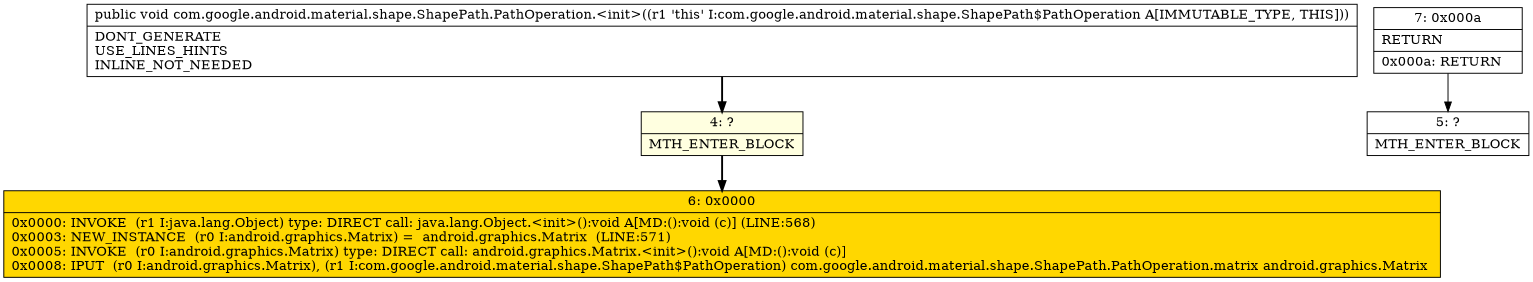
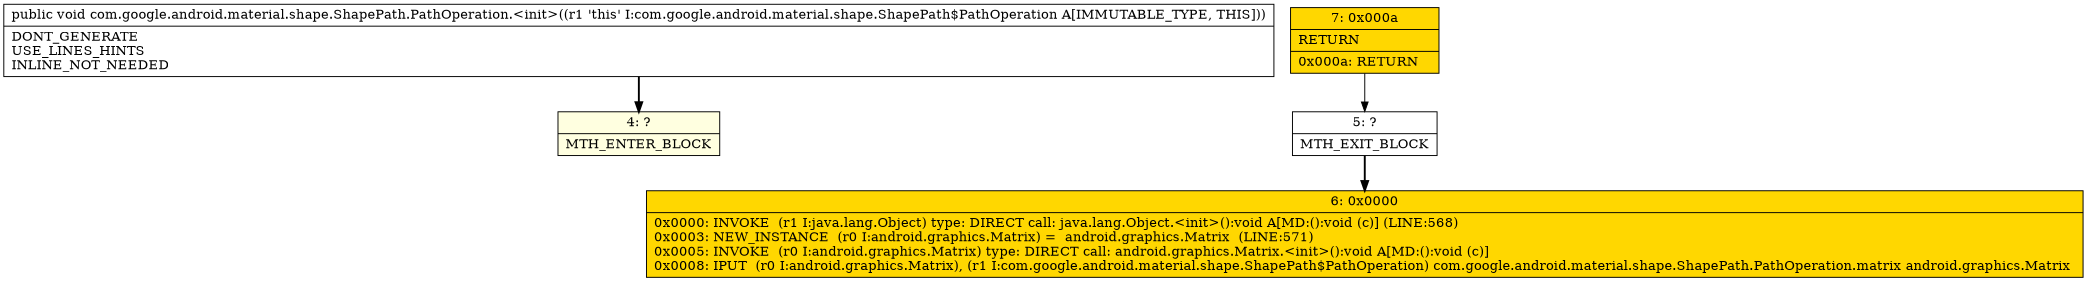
(1448, 40) -> (1365, 40)
(1448, 144) -> (1365, 144)
(722, 168) -> (1365, 168)
